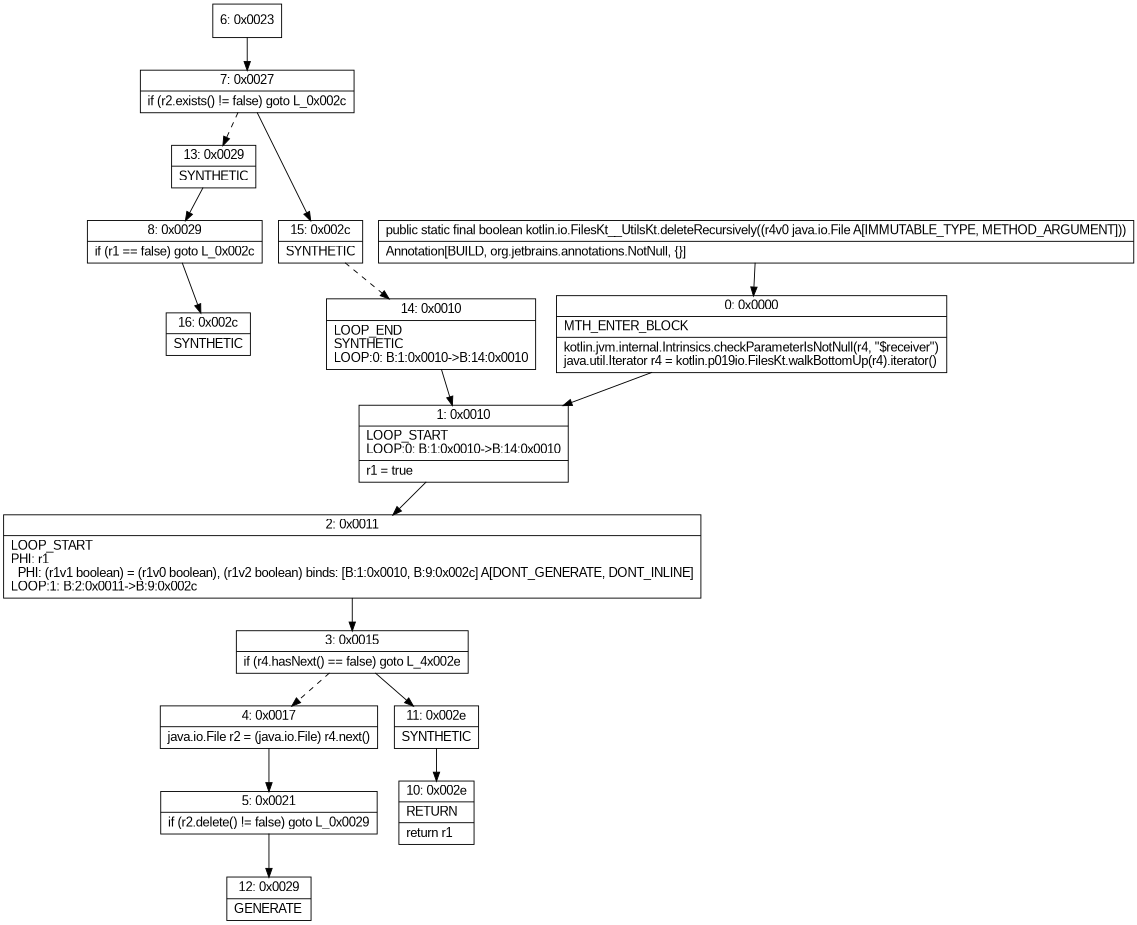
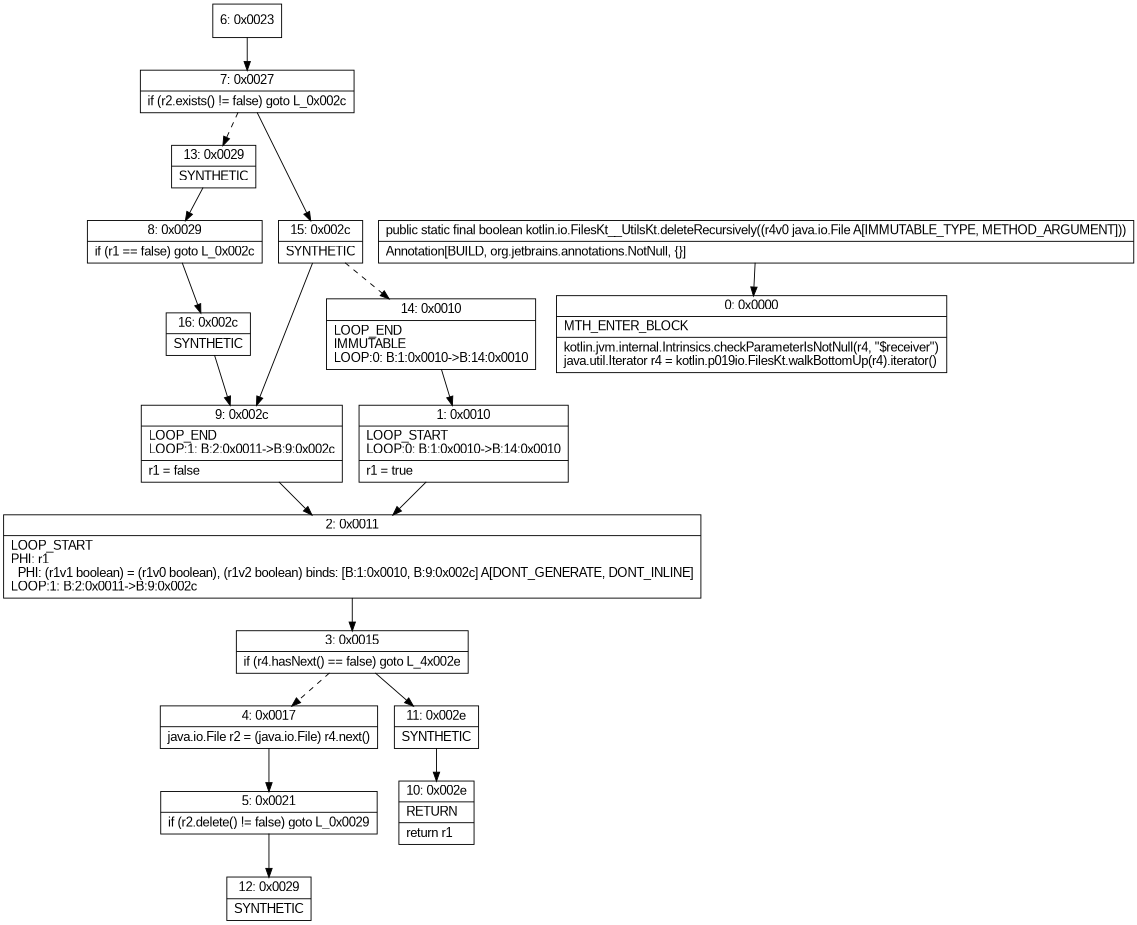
(369, 345) -> (370, 345)
(612, 387) -> none
none -> (242, 444)
(268, 909) -> (269, 909)
